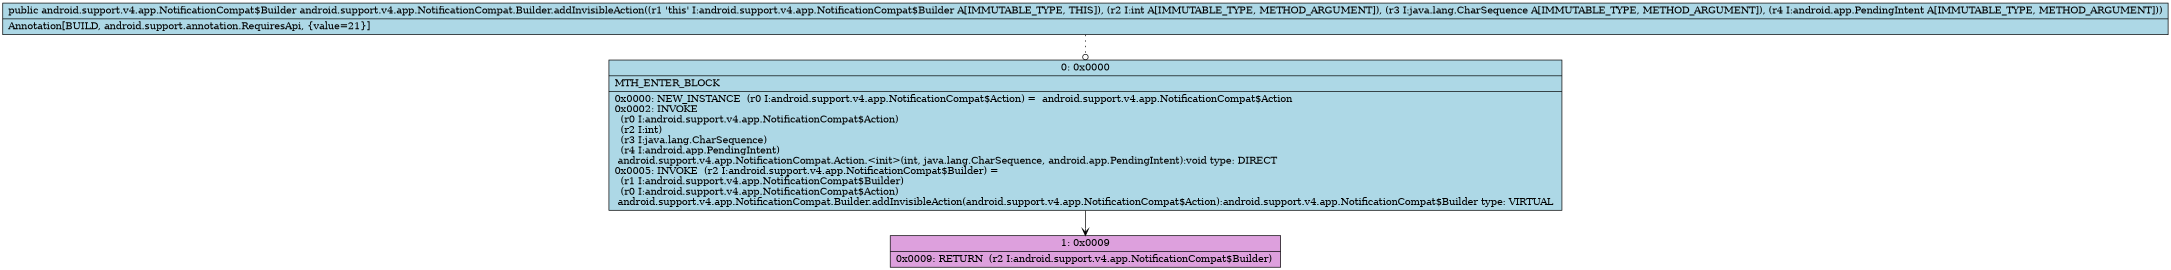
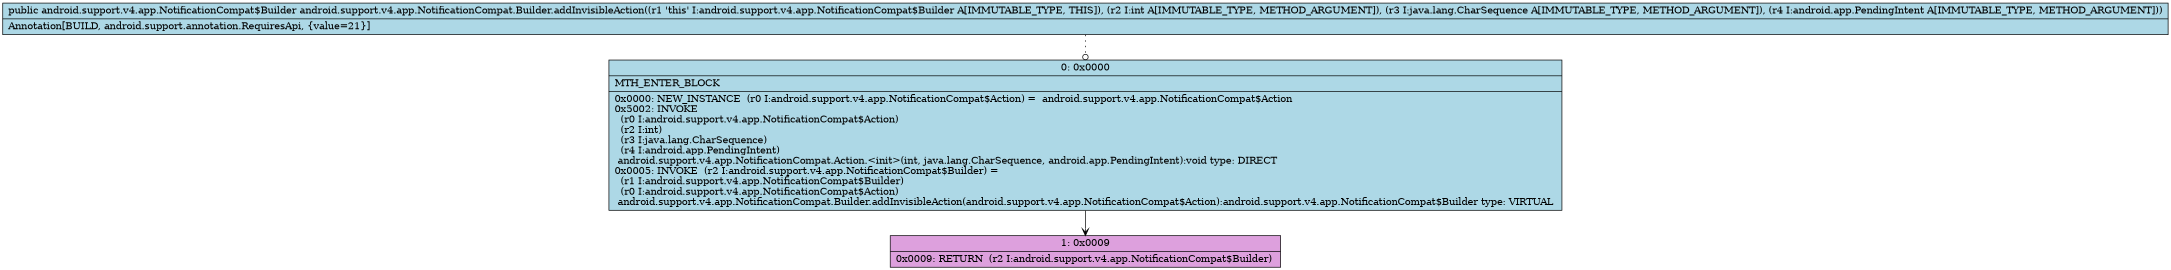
(659, 109) -> (659, 109)
